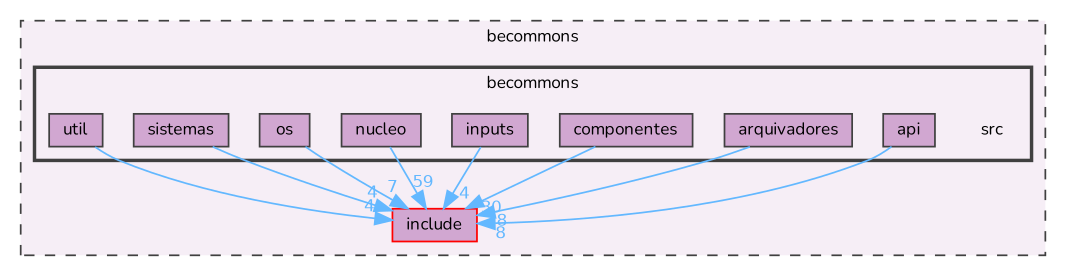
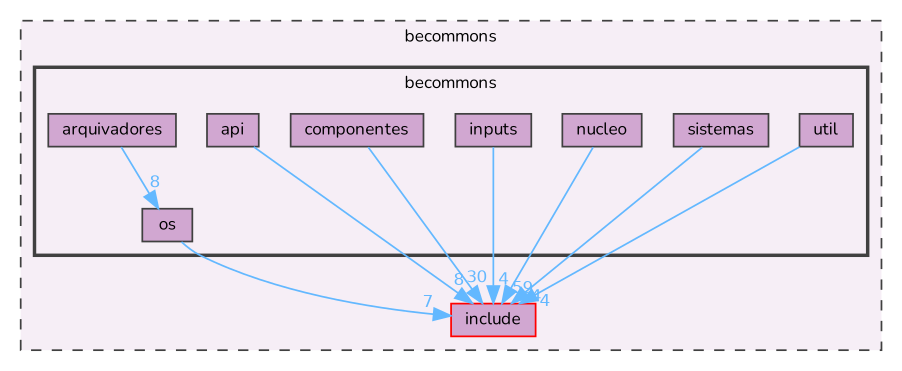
(992, 130) -> none
(623, 183) -> (135, 170)
